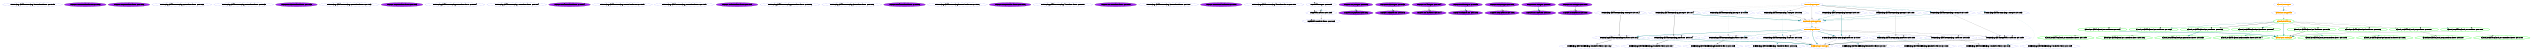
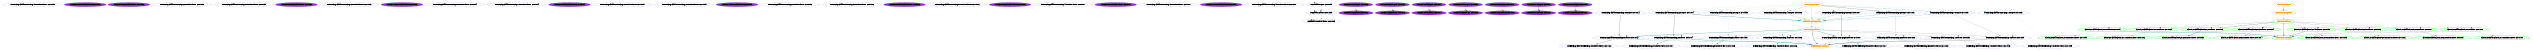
(2005, 38) -> (2005, 38)
